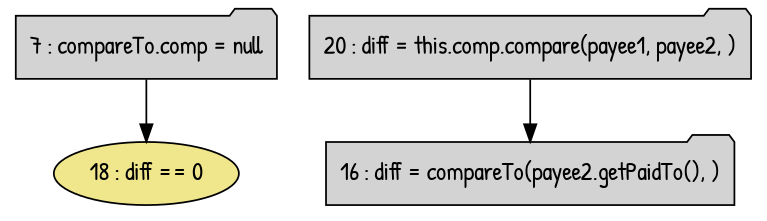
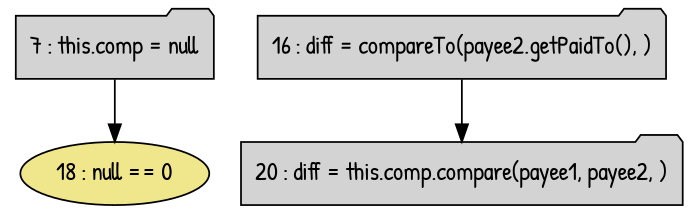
(146, 47) -> (115, 47)
(530, 102) -> (462, 102)
(146, 174) -> (115, 174)
